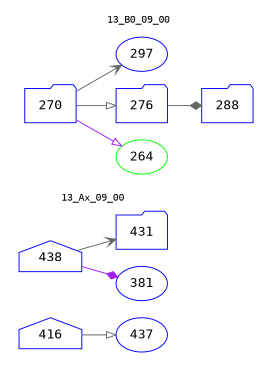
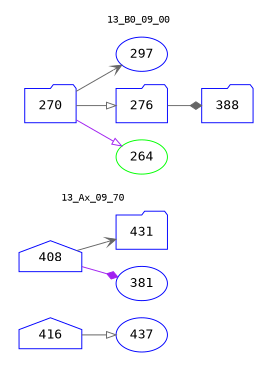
(227, 106) -> (227, 106)
(93, 198) -> (93, 198)
(50, 258) -> (50, 258)
